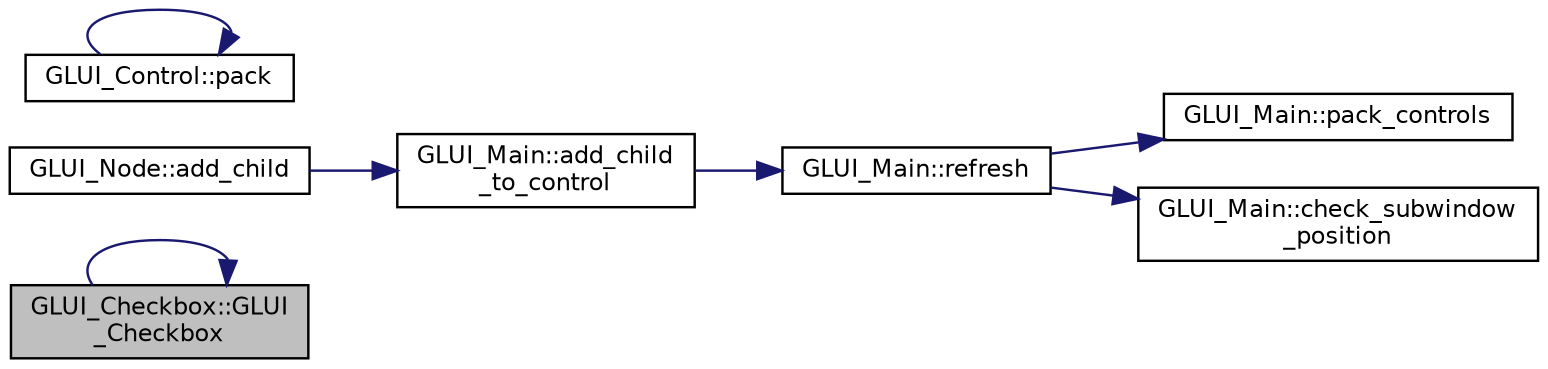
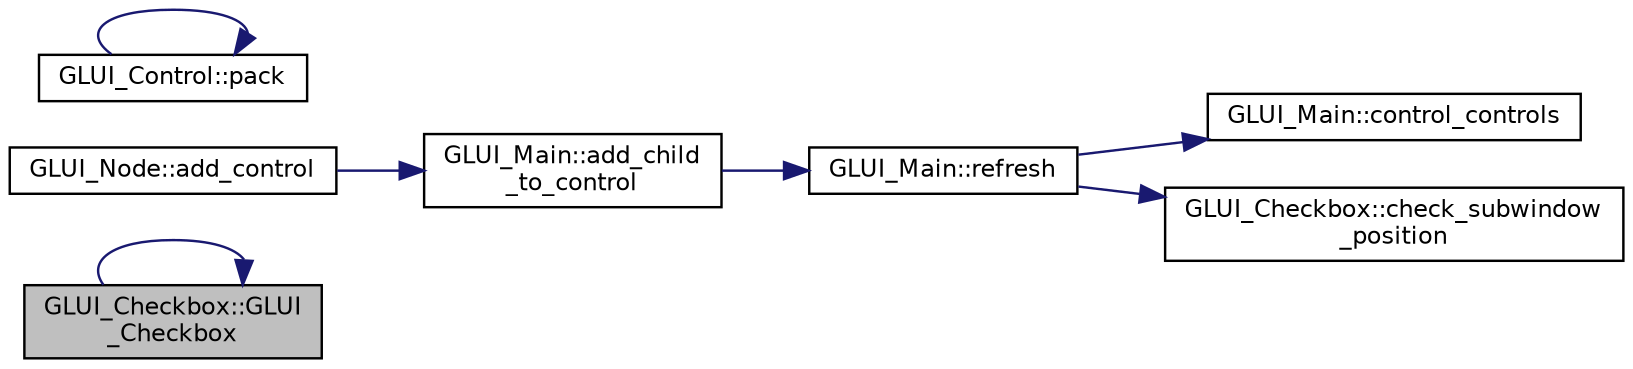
(1338, 117) -> (1394, 117)
(160, 171) -> (173, 171)
(1338, 224) -> (1394, 224)
